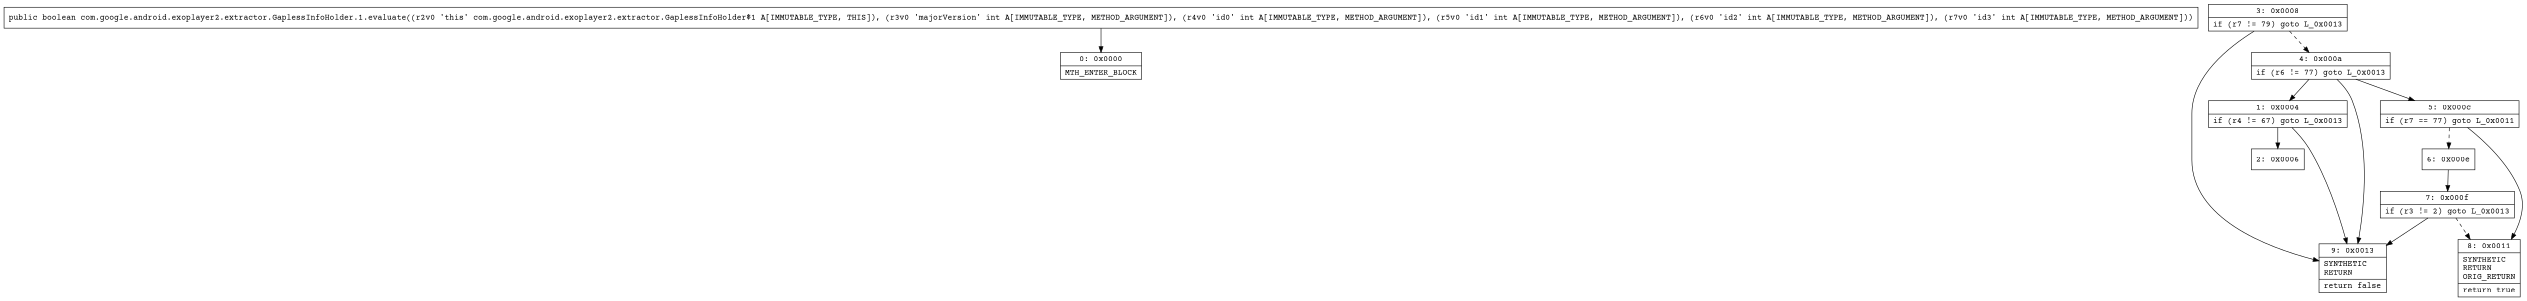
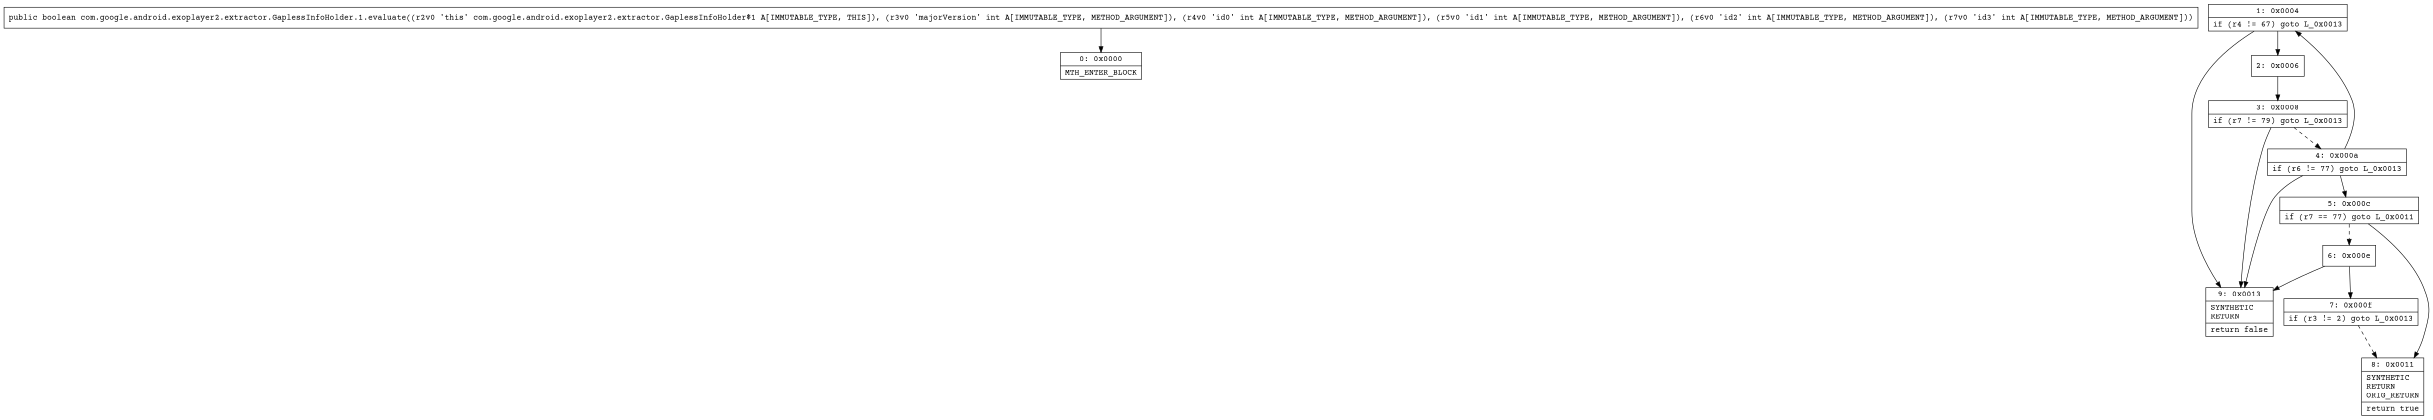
none -> (2278, 86)
(2410, 230) -> (2301, 276)
